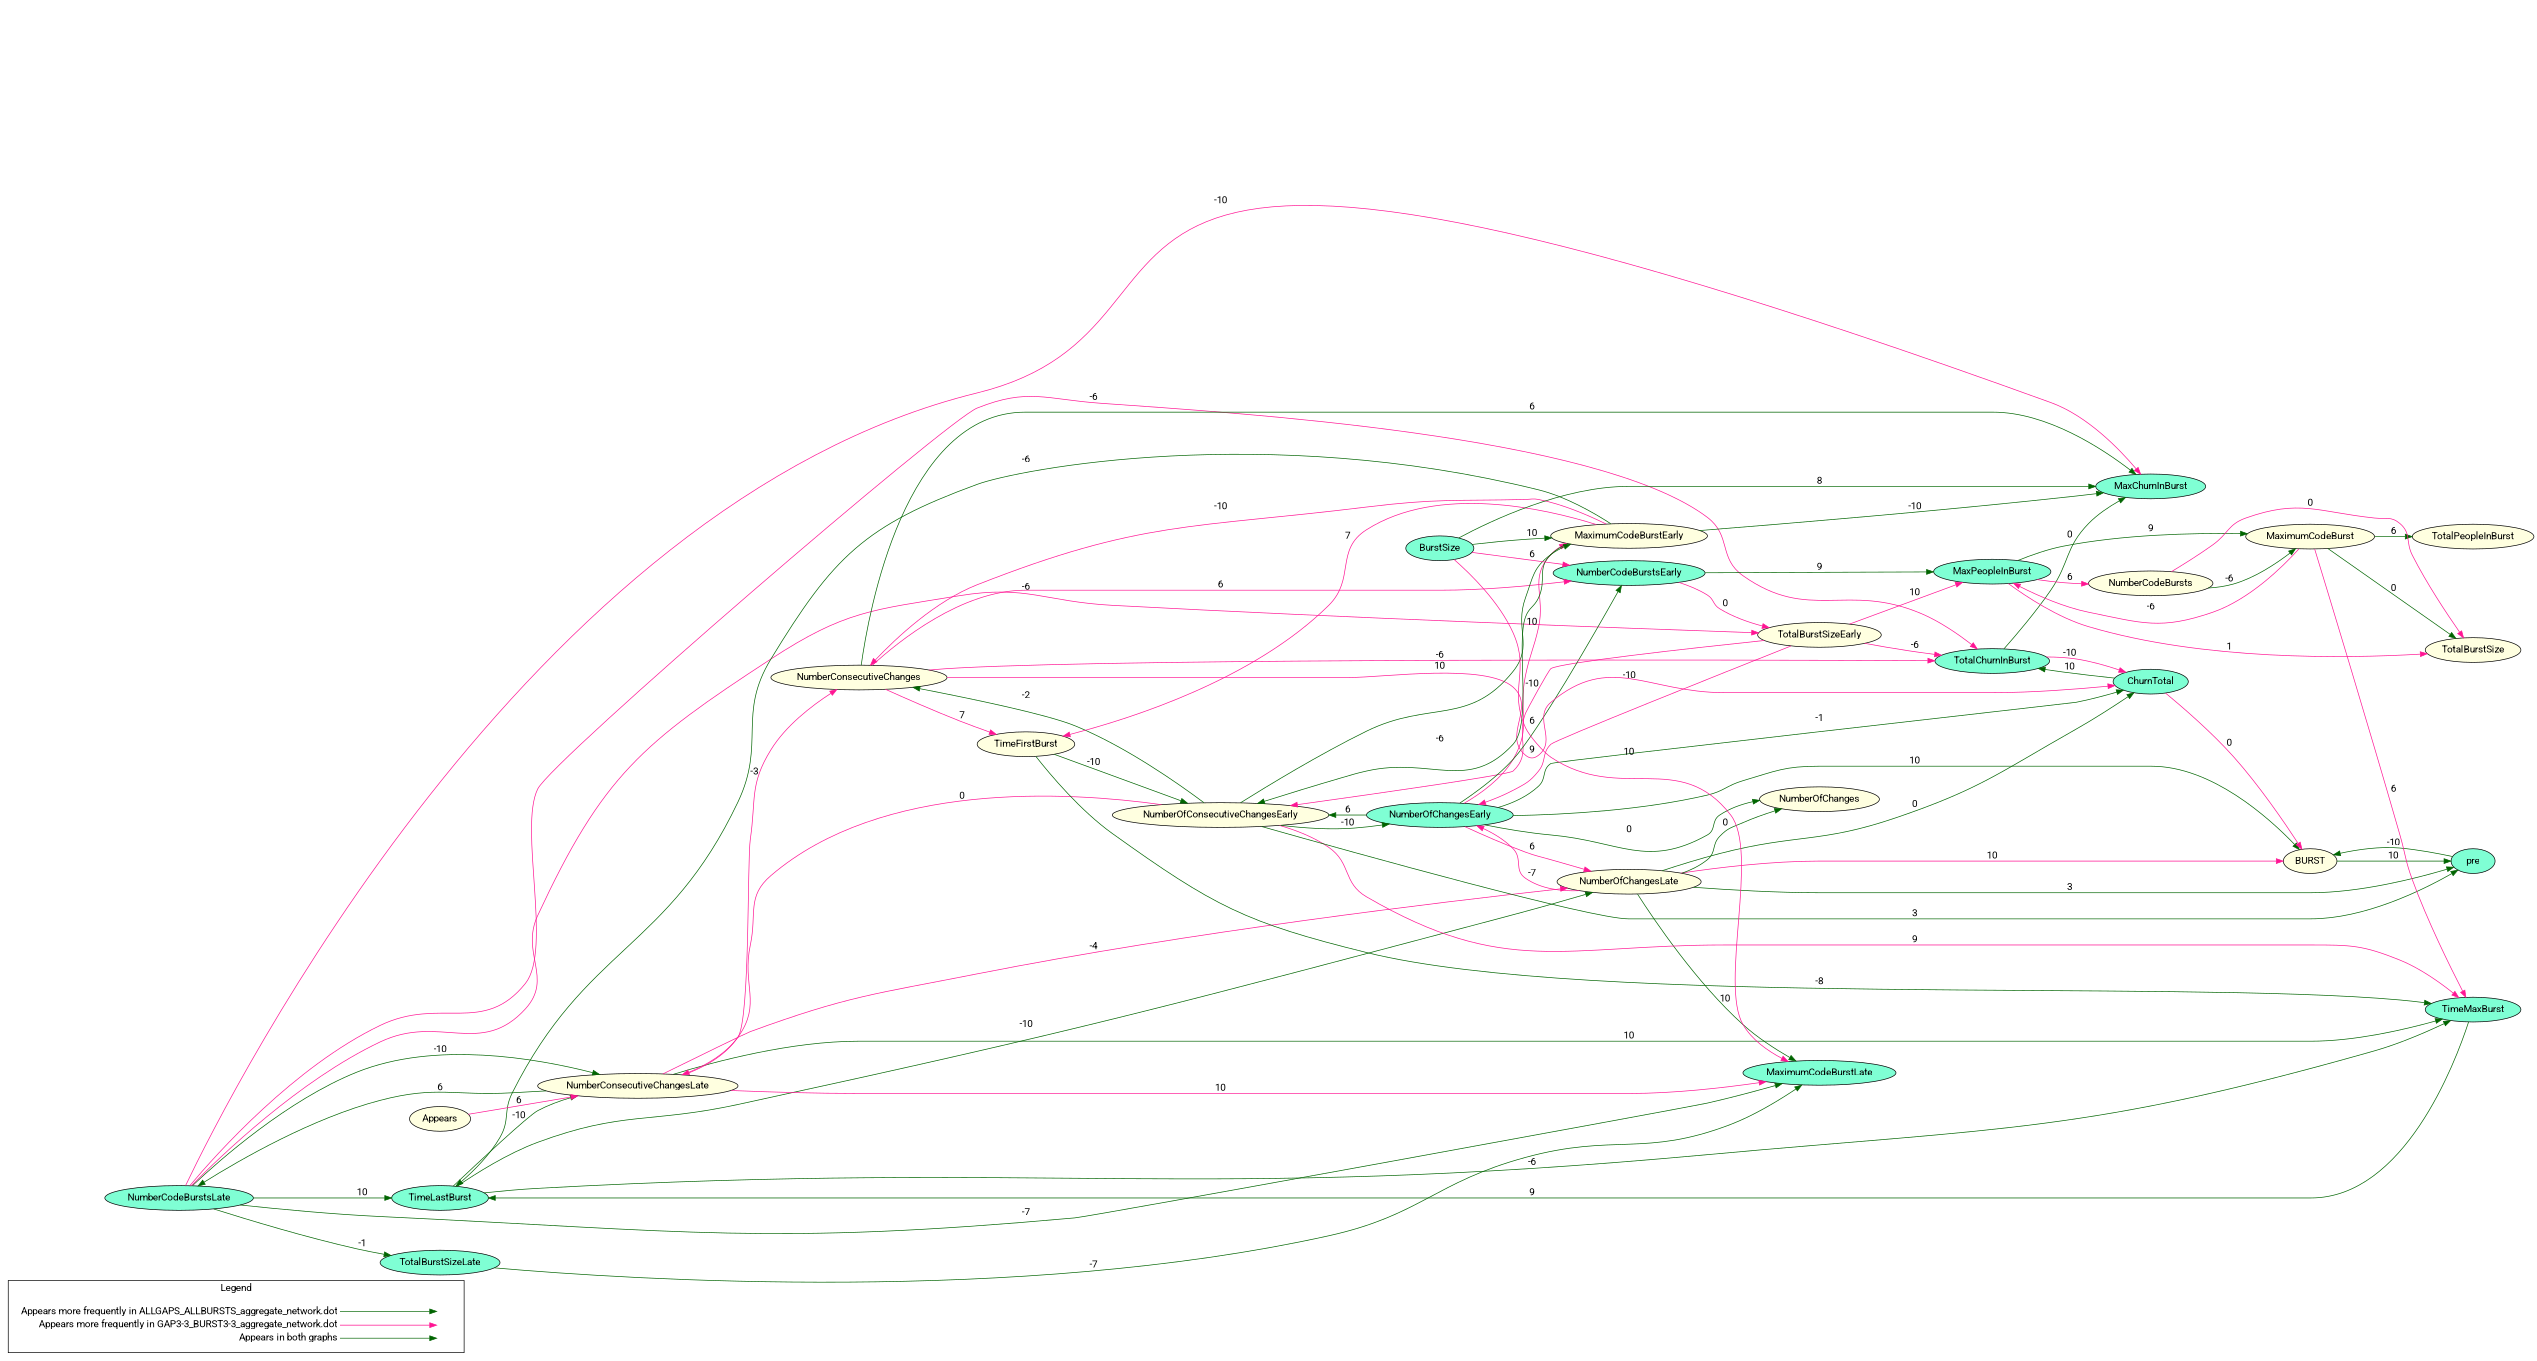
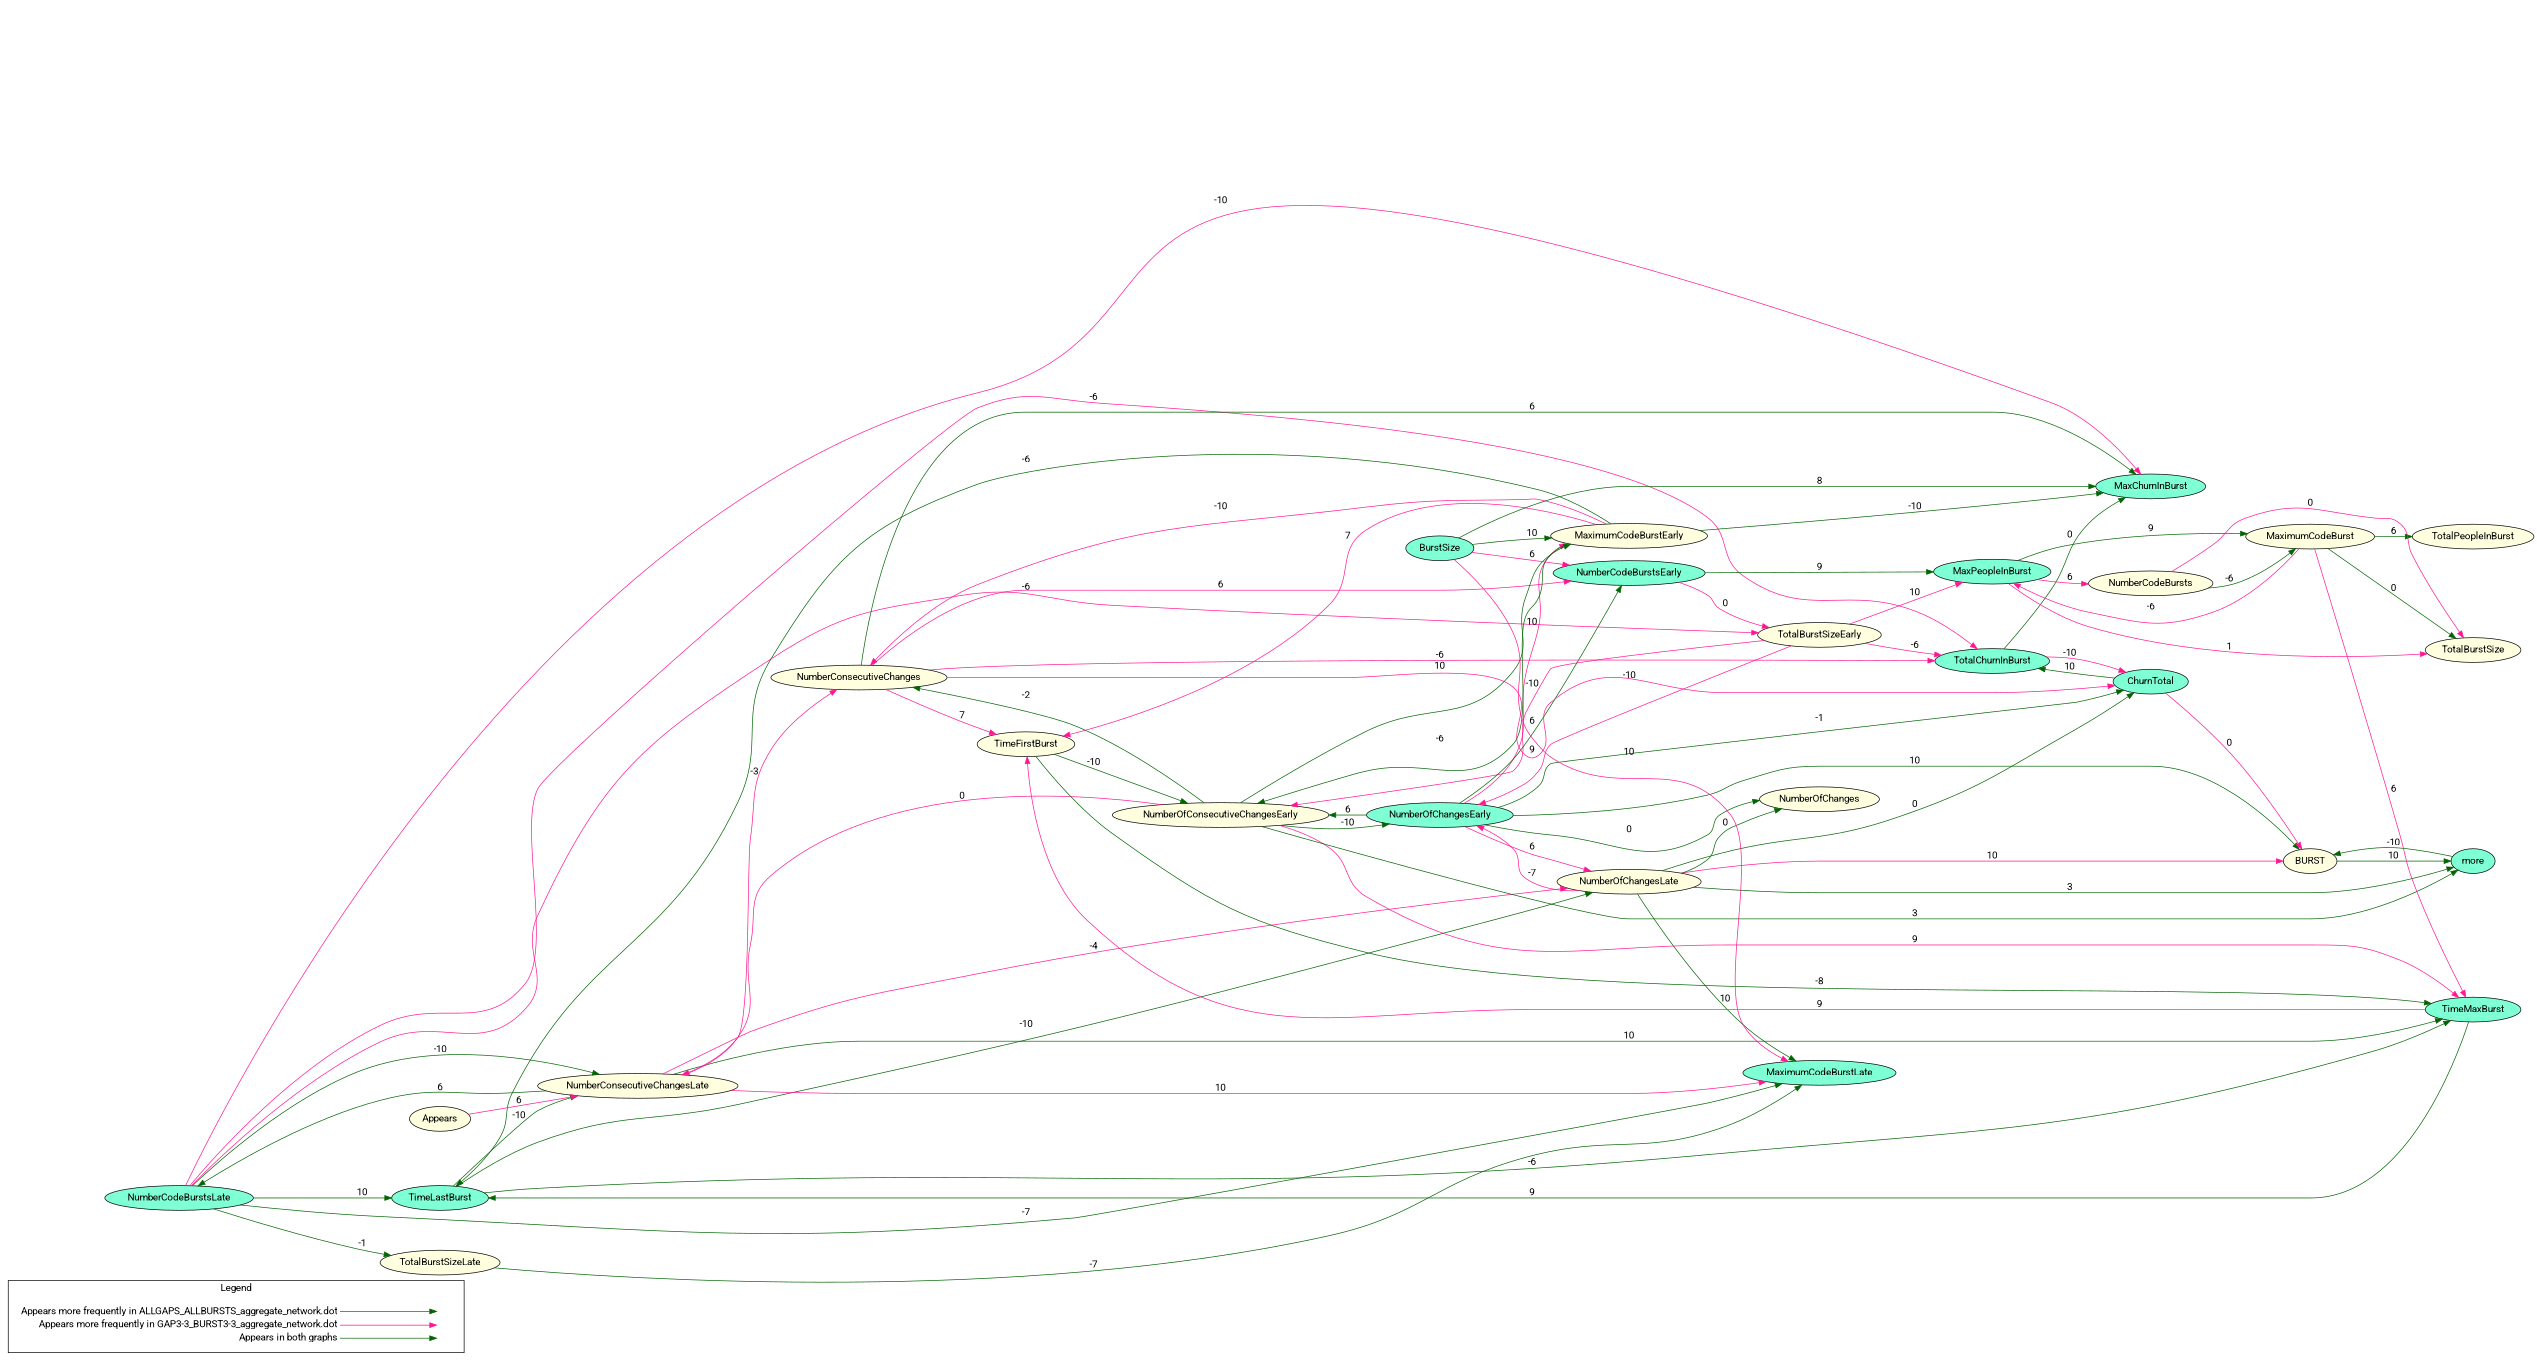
(2473, 861) -> (2473, 861)
none -> (1657, 1010)
(440, 1263) -> (440, 1263)
